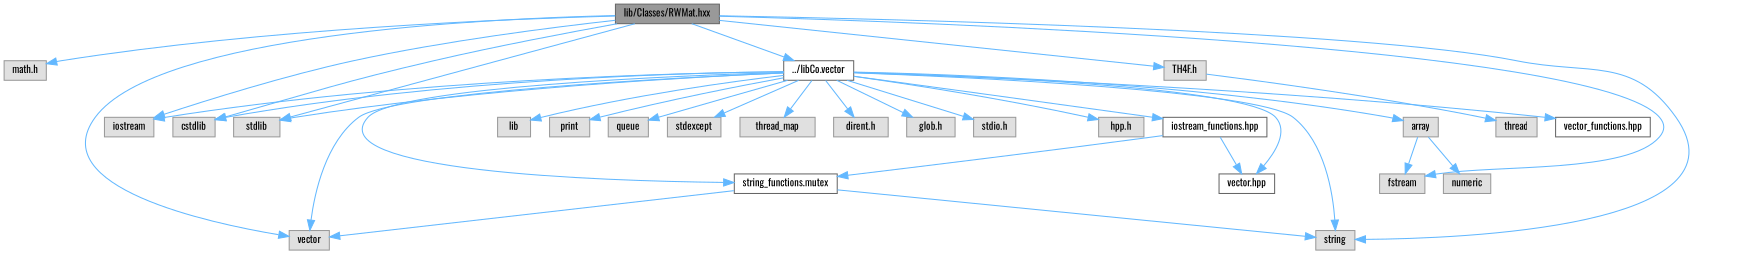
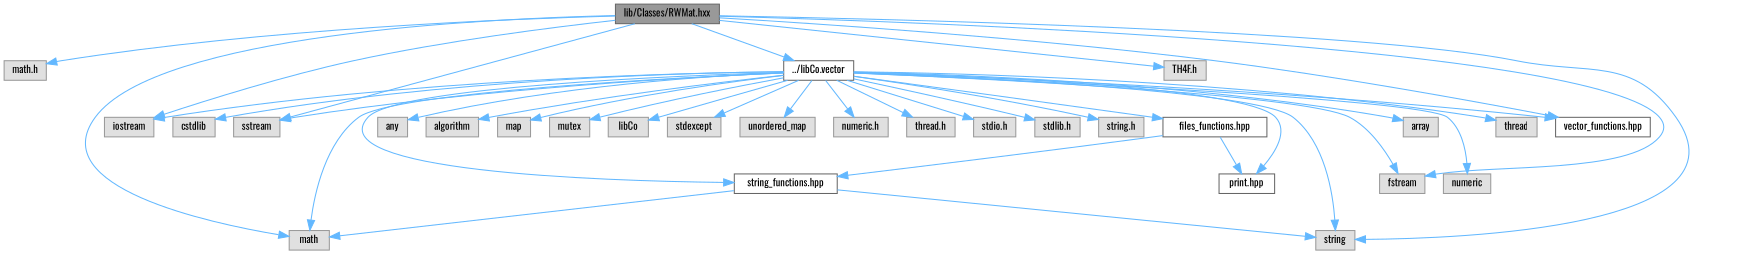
(420, 64) -> (1136, 52)
(1332, 92) -> (1170, 84)
(257, 127) -> (257, 127)
none -> (393, 127)
none -> (452, 127)
(514, 127) -> (514, 127)
(570, 127) -> (570, 127)
(628, 127) -> (628, 127)
(778, 127) -> (778, 127)
(861, 127) -> (861, 127)
(931, 127) -> (931, 127)
none -> (1057, 127)
(1121, 127) -> (1121, 127)
(1215, 127) -> (1215, 127)
(1413, 150) -> (1135, 89)
(1441, 151) -> (1177, 89)
(786, 184) -> (786, 184)
(1247, 184) -> (1247, 184)
(309, 240) -> (309, 240)
